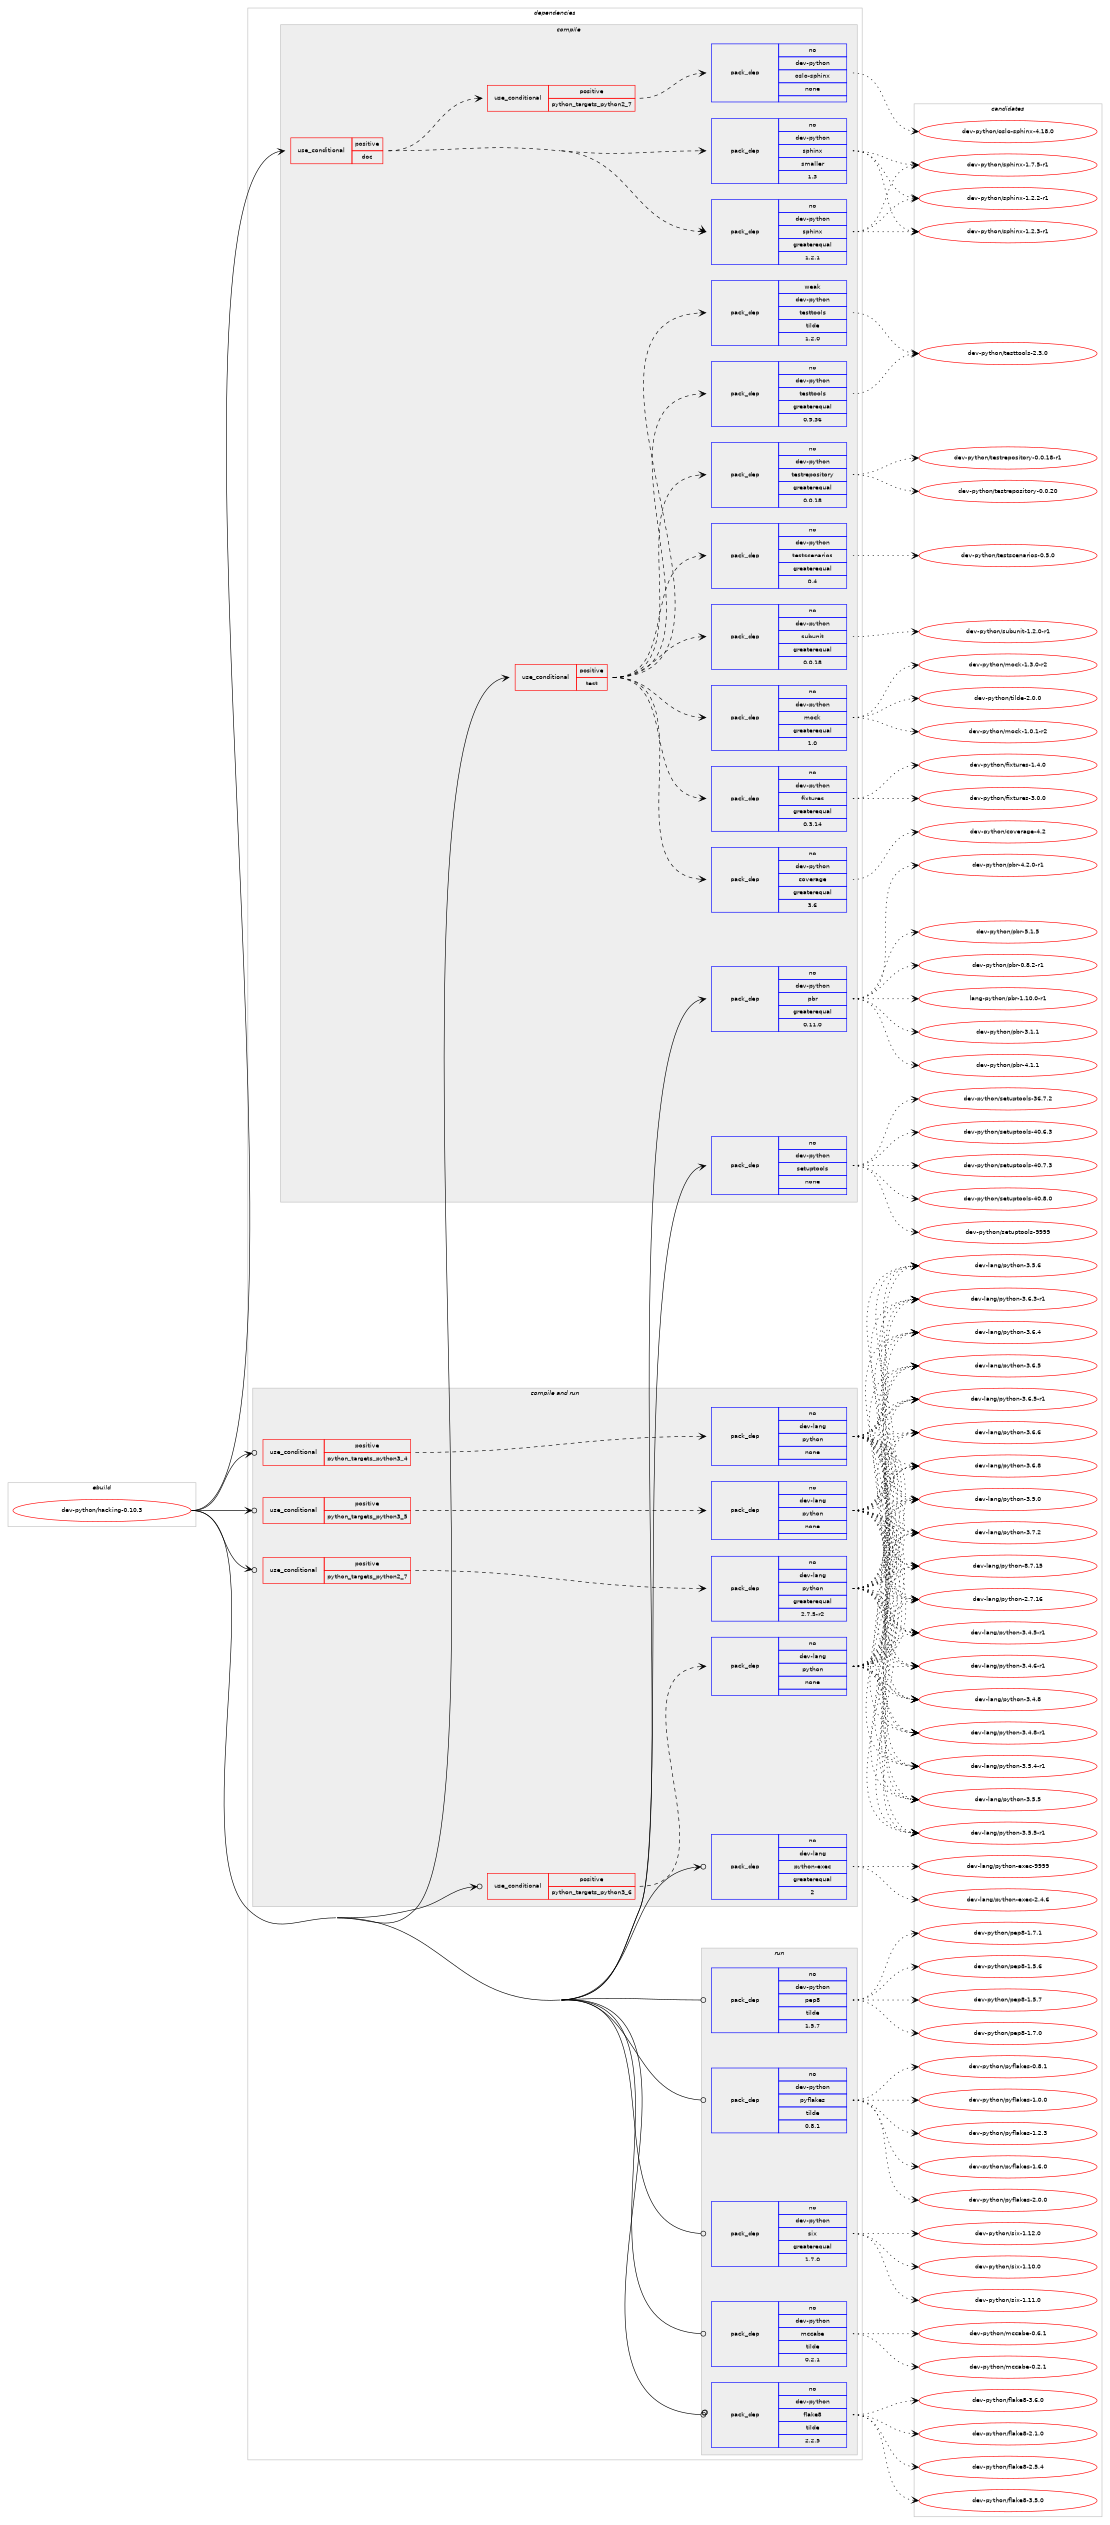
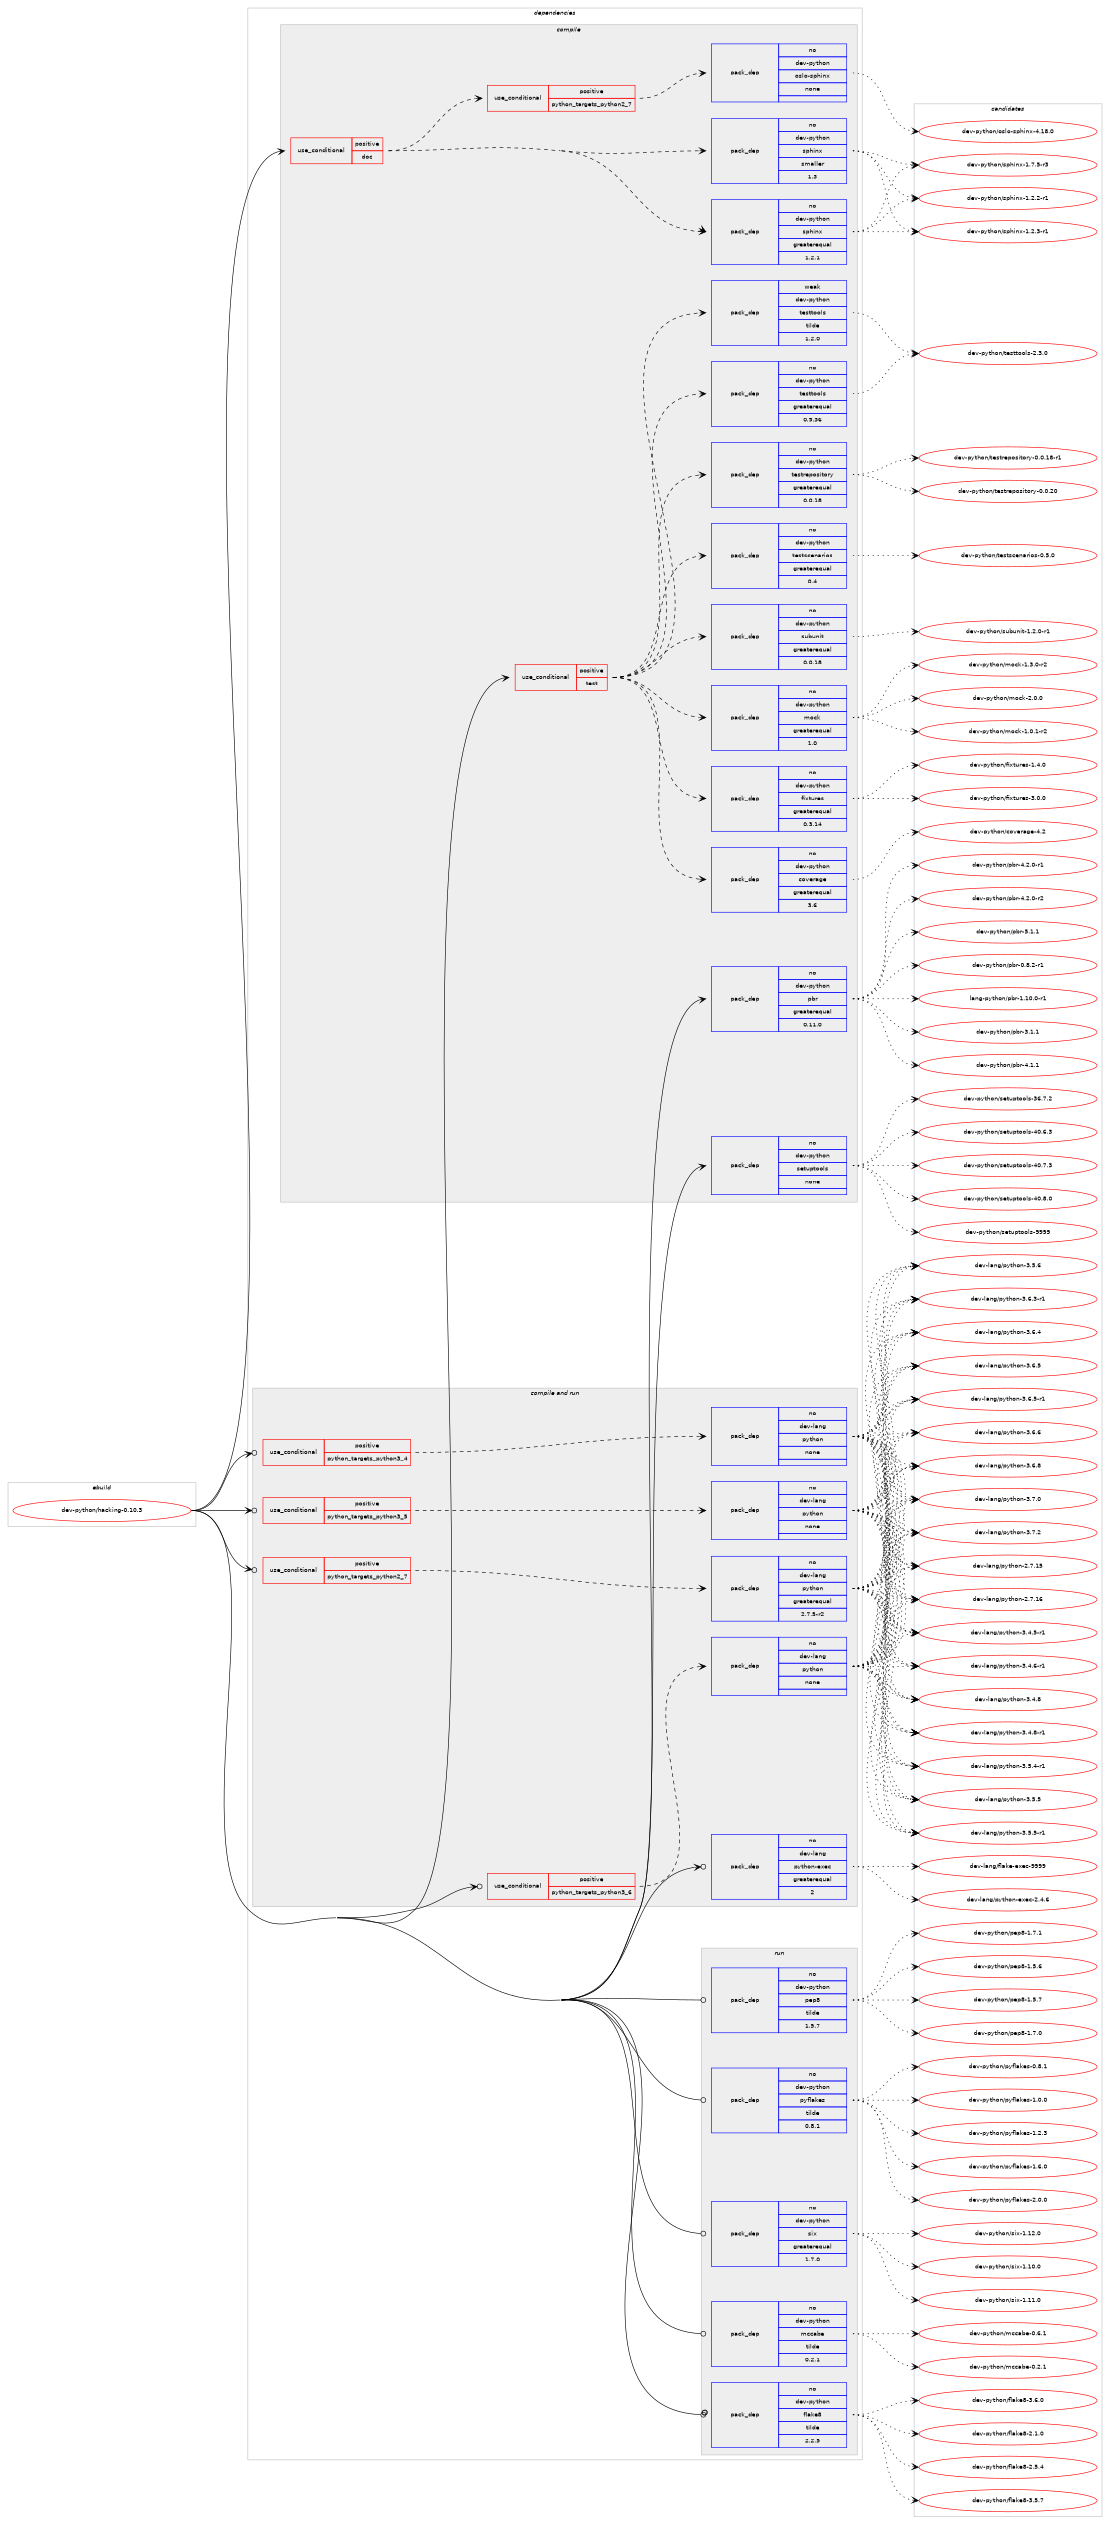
(1008, 165) -> (1008, 165)
(1008, 698) -> (1008, 698)
none -> (1008, 899)
(1008, 932) -> (1008, 932)
(1008, 1499) -> (1008, 1499)
(1008, 1566) -> (1008, 1566)
(1008, 1867) -> (1008, 1867)
(1008, 2501) -> (1008, 2501)
